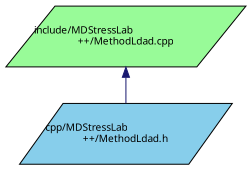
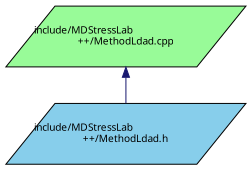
(126, 134) -> (126, 134)
